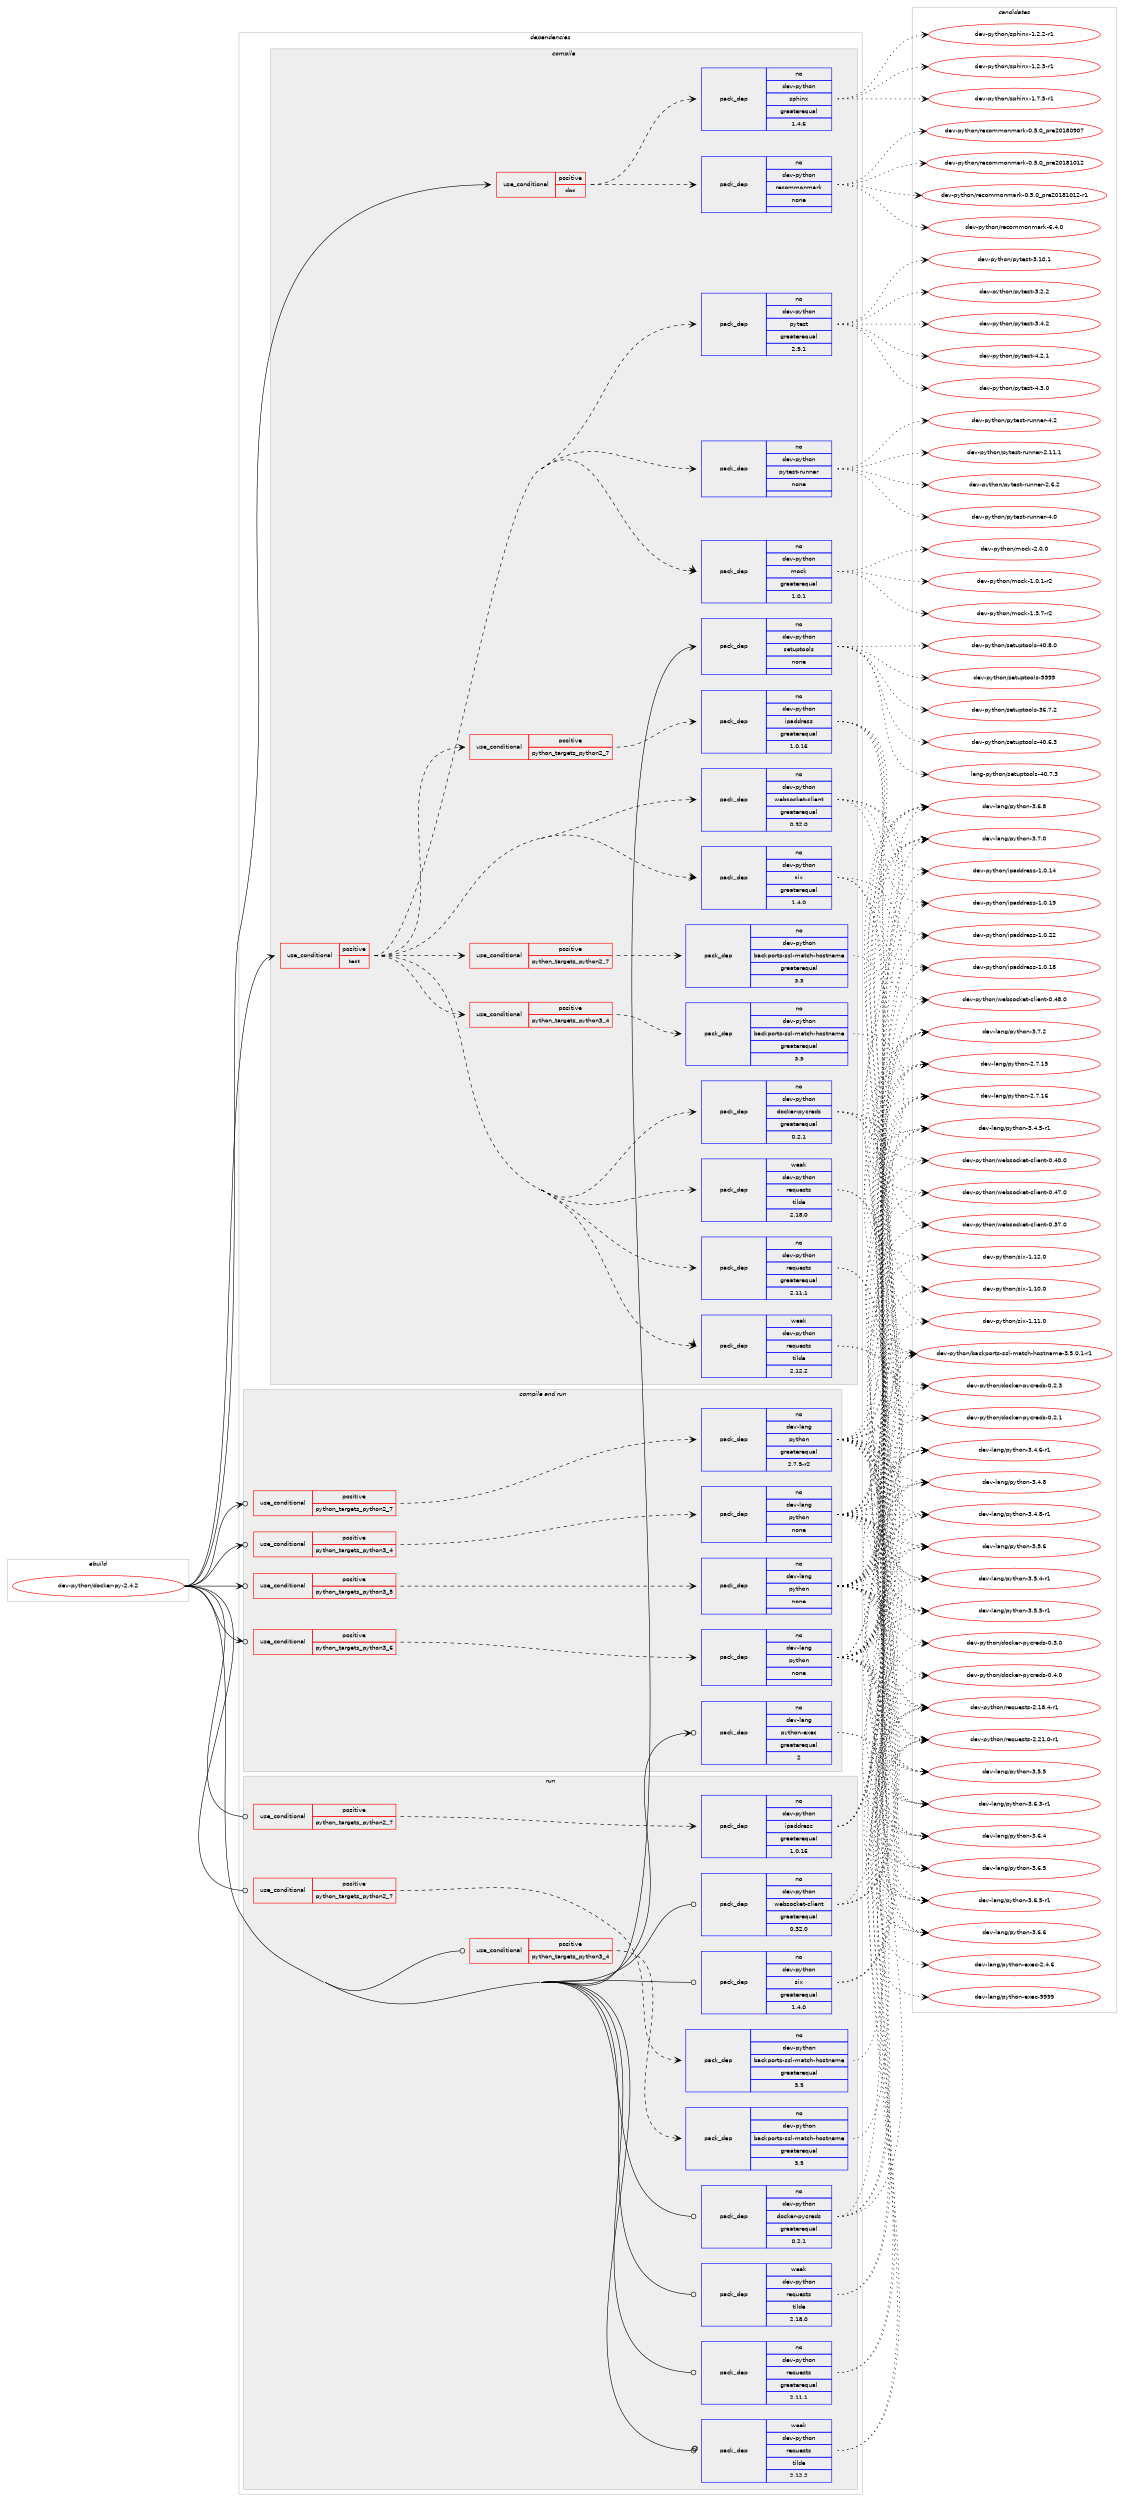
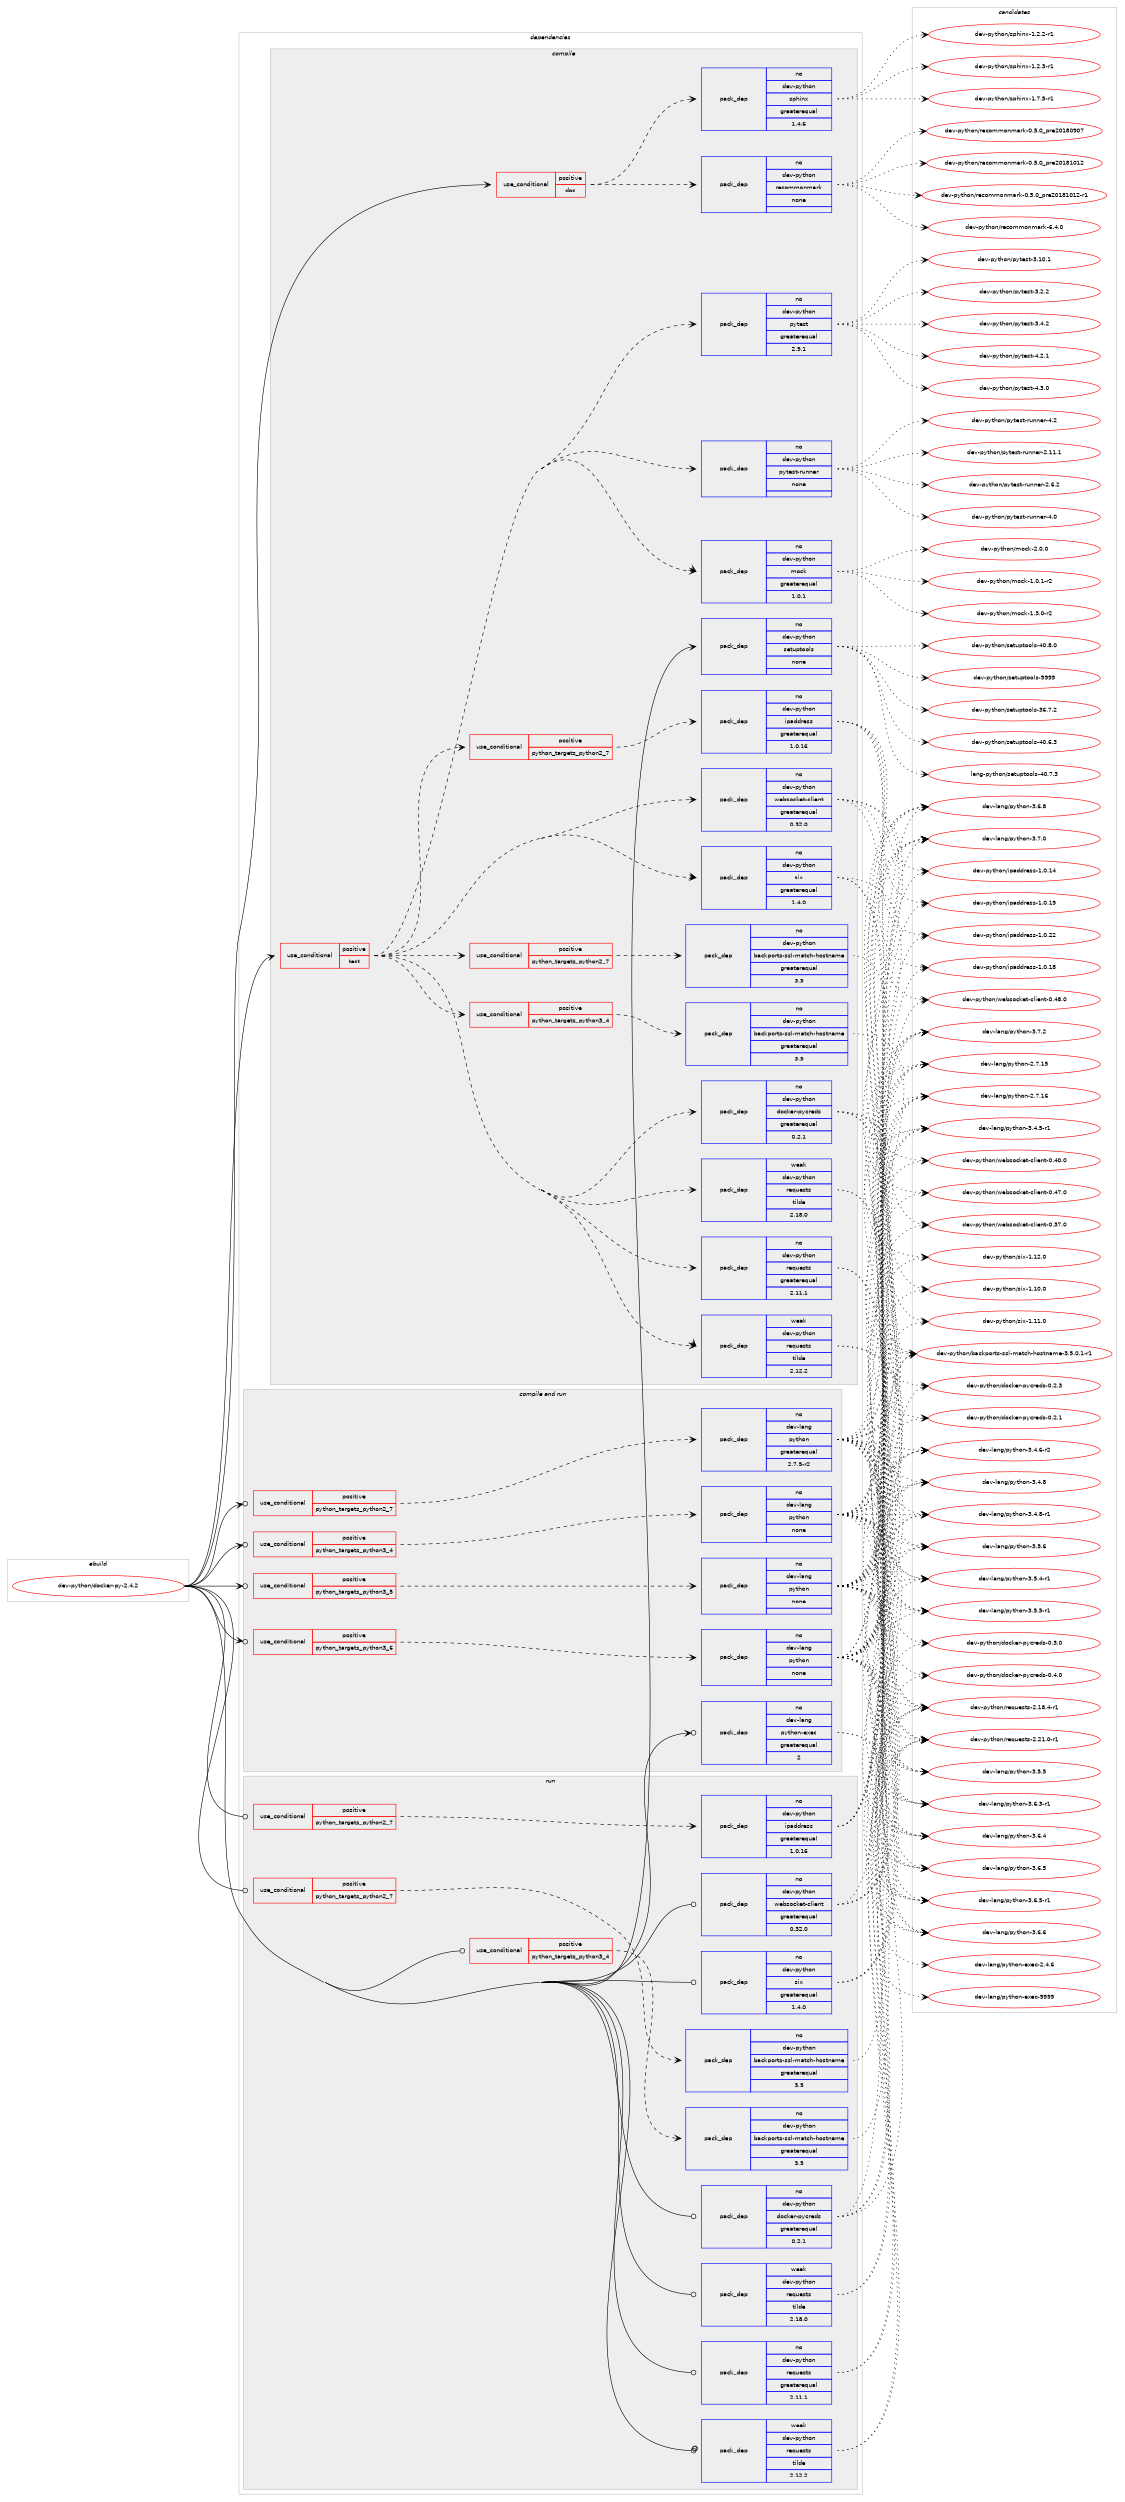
(1014, 614) -> (1014, 614)
(1014, 1450) -> (1014, 1450)
